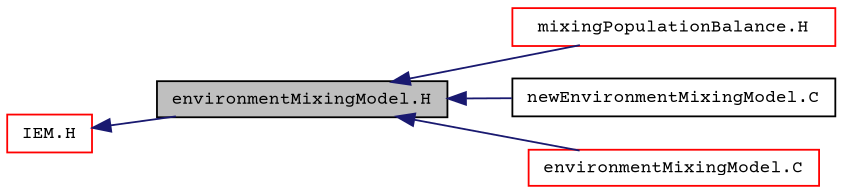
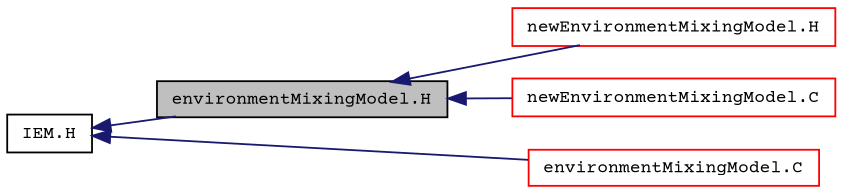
(674, 27) -> (674, 27)
(674, 97) -> (674, 97)
(50, 134) -> (50, 134)
(497, 135) -> (319, 148)
